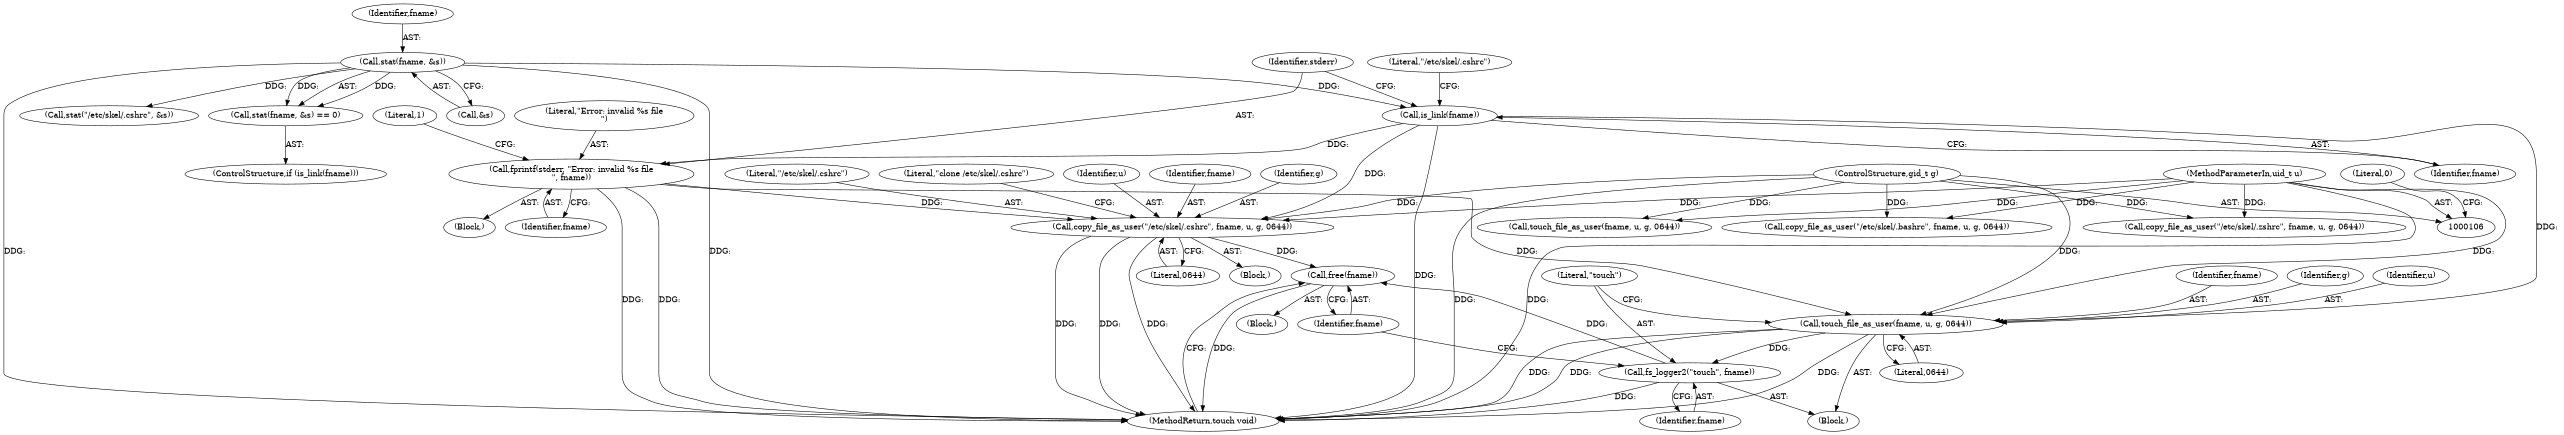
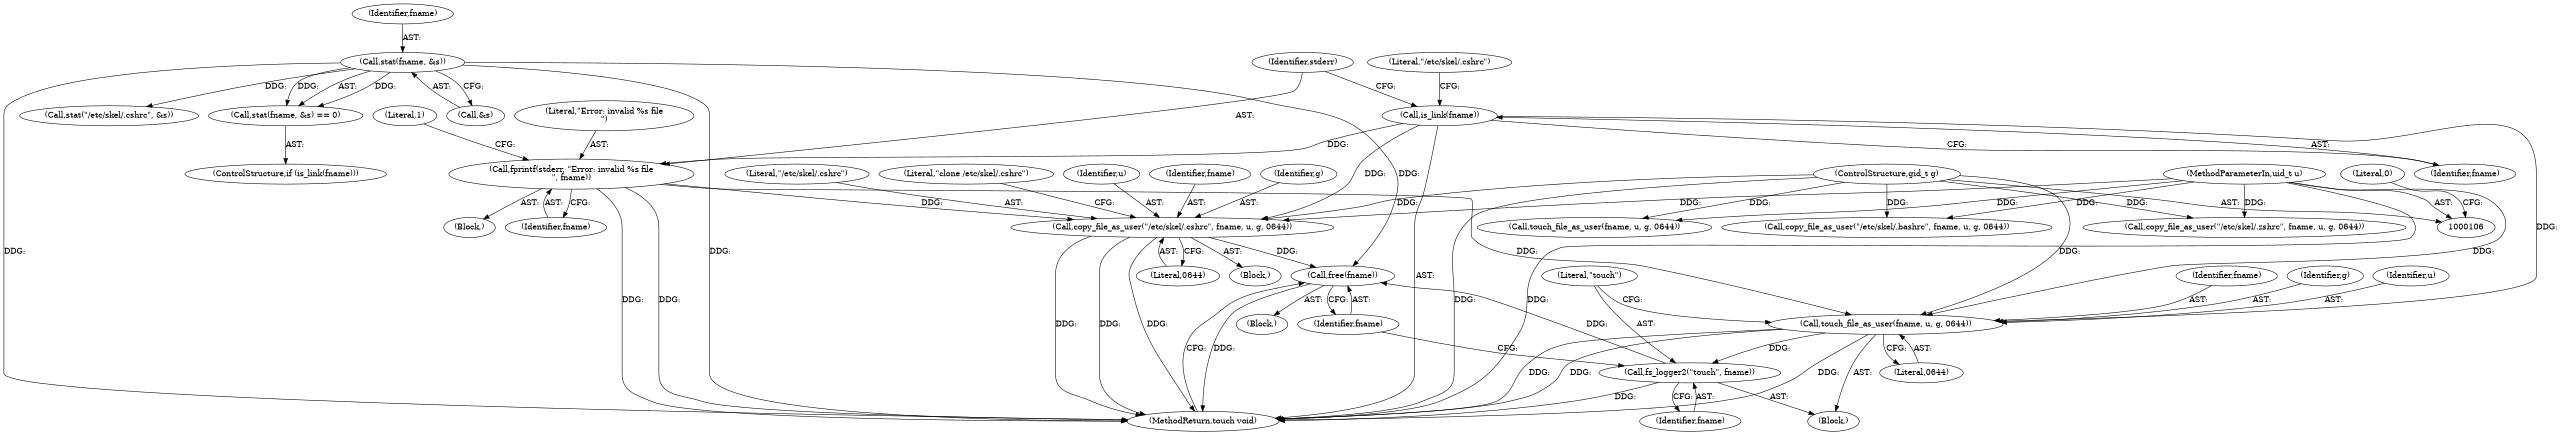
(934, 69) -> (995, 73)
(1427, 276) -> (1427, 276)
